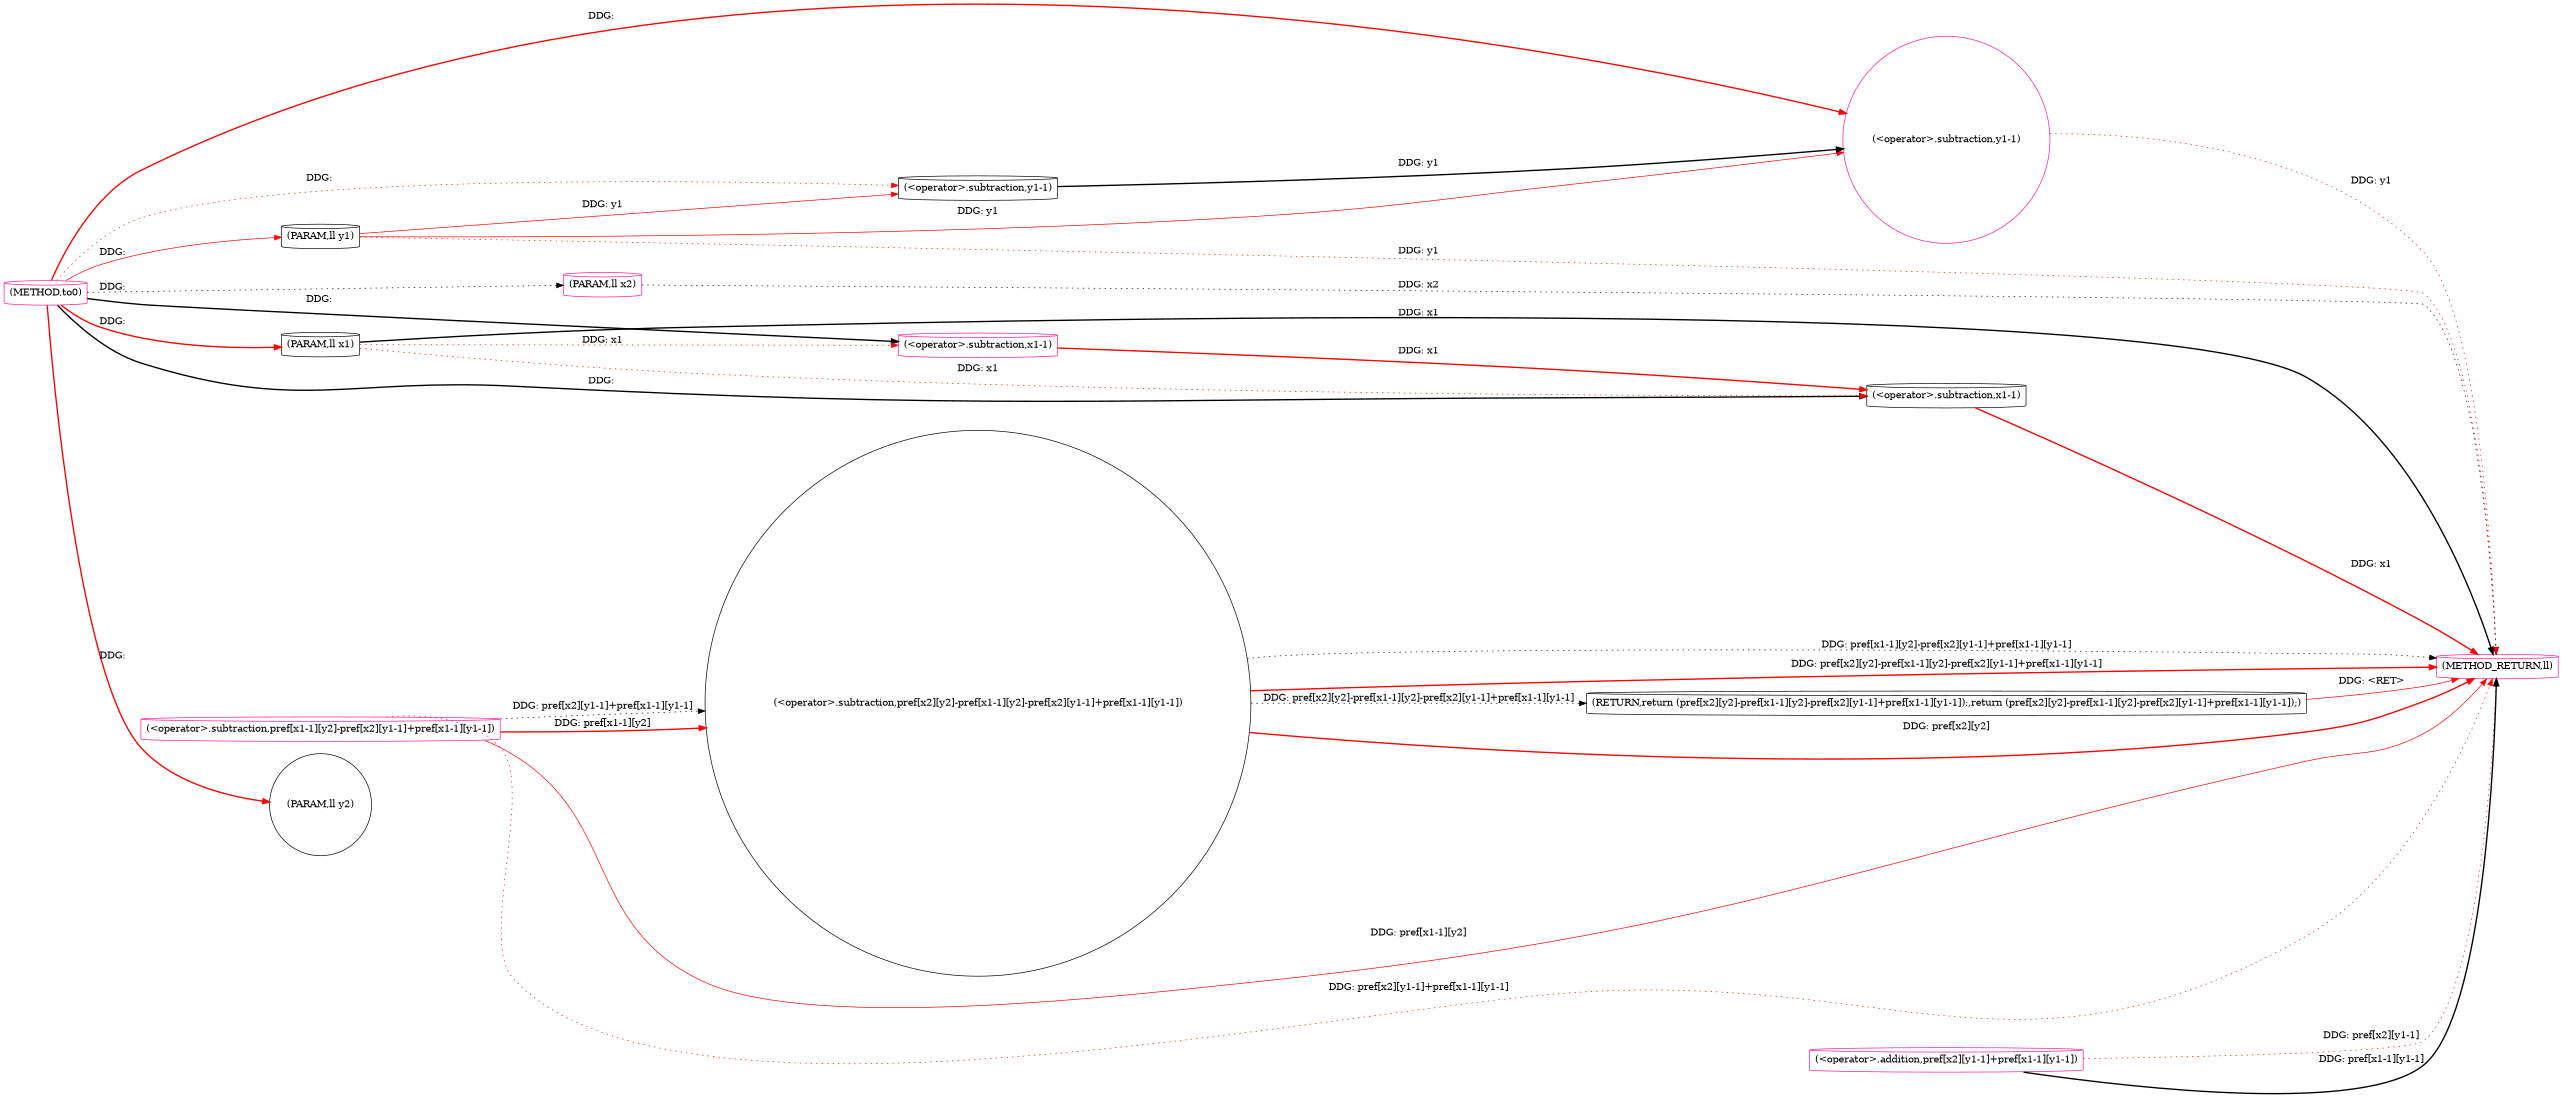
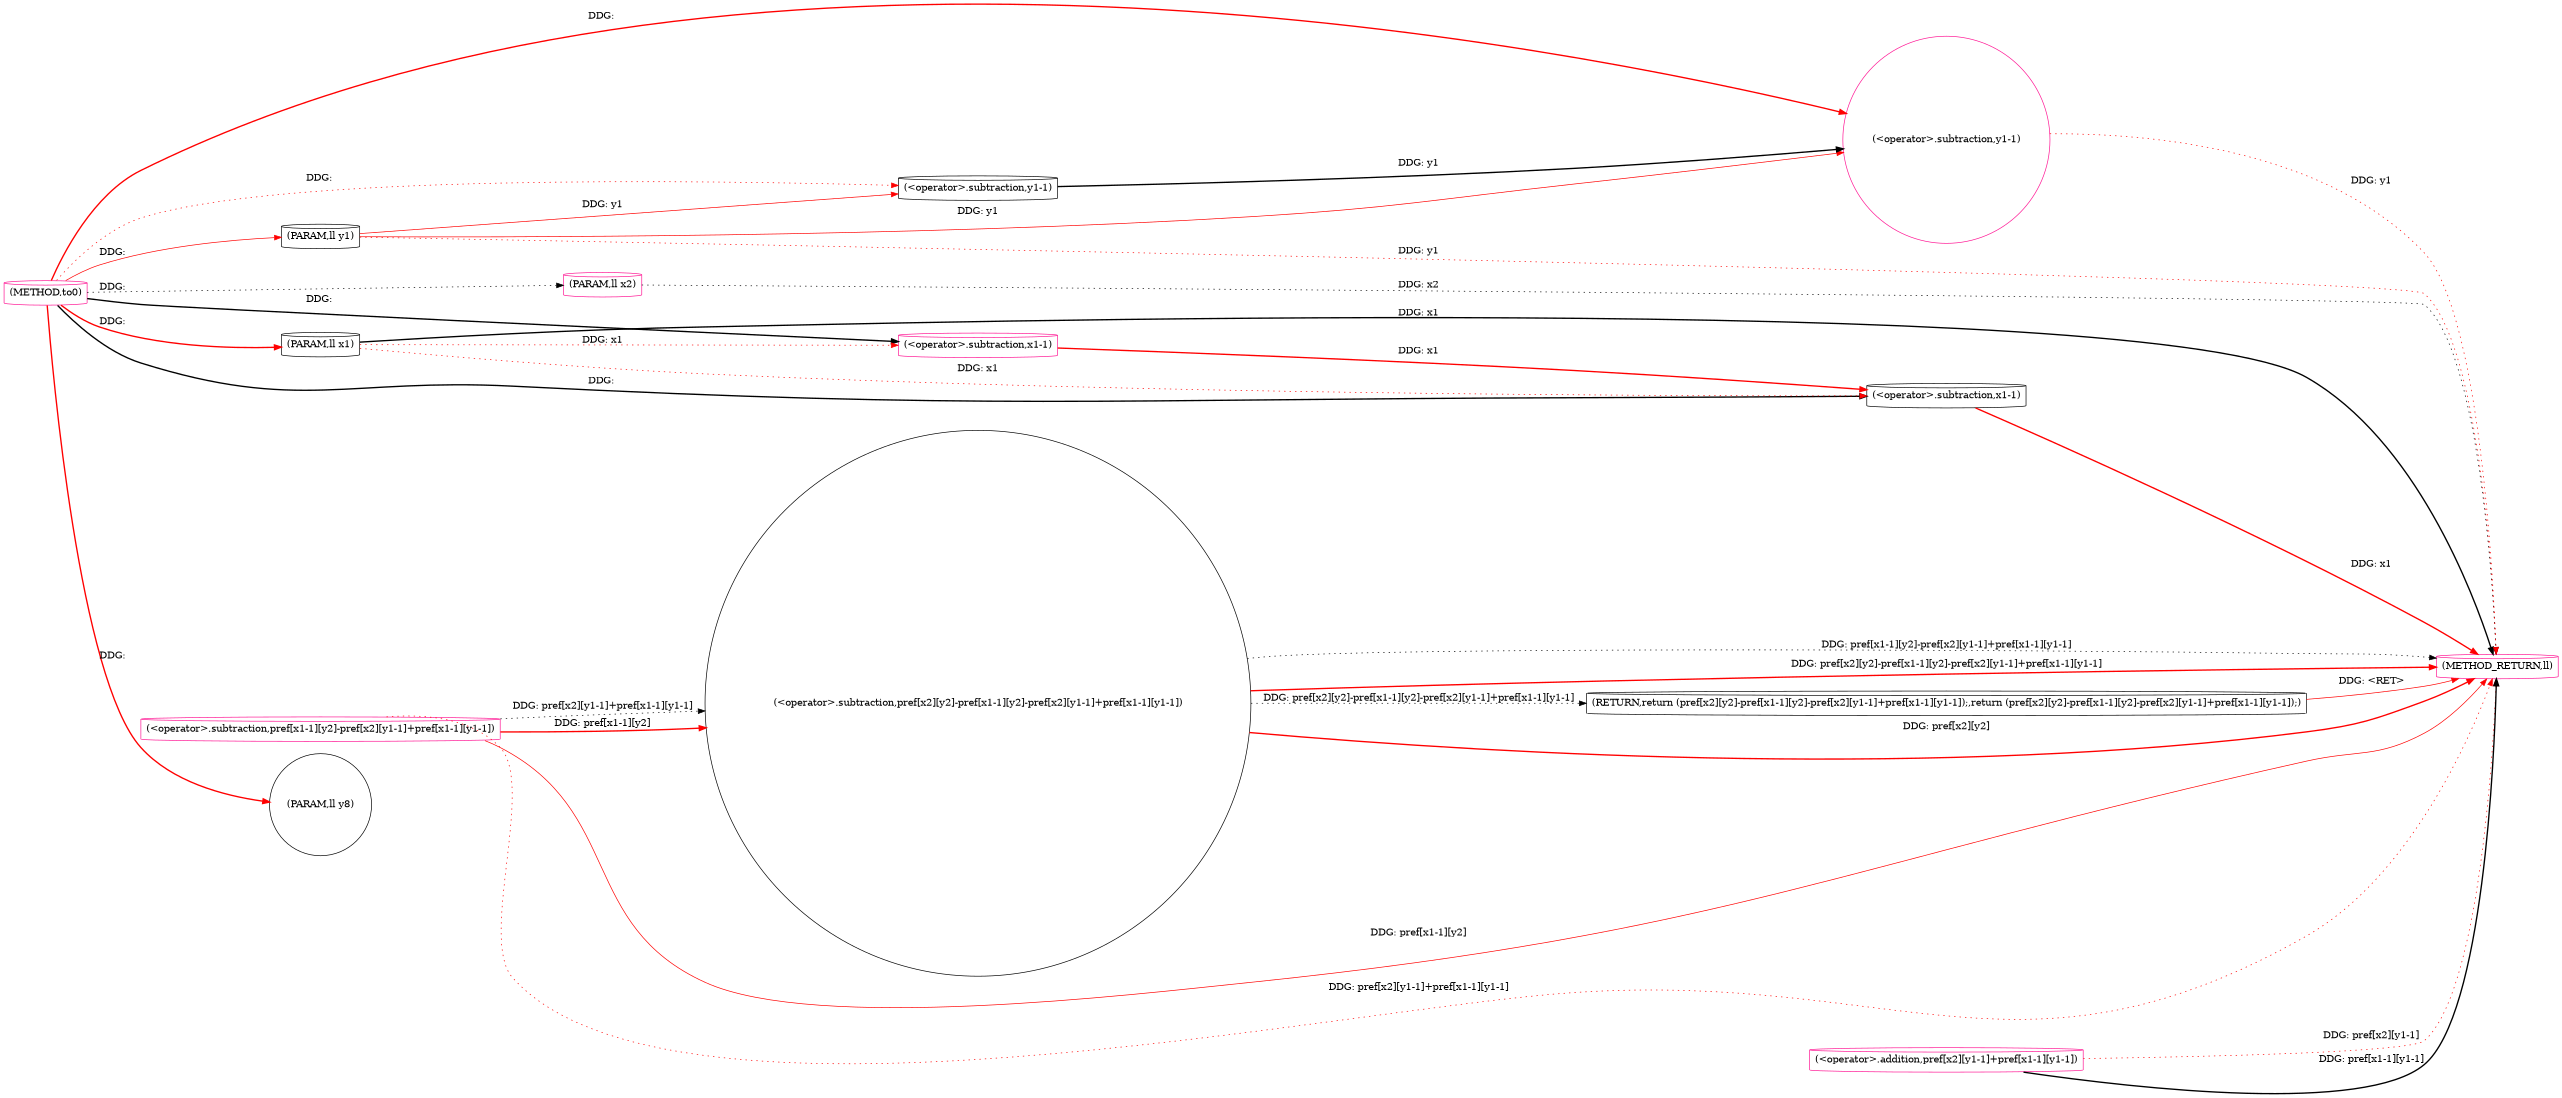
(321, 805) -> (321, 805)
